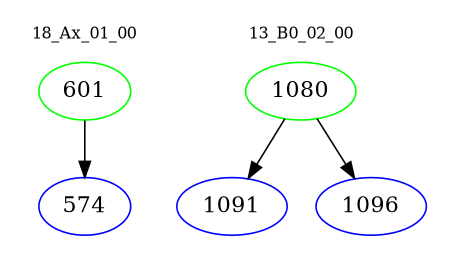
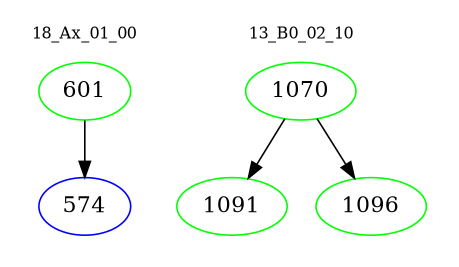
(302, 34) -> (302, 34)
(301, 91) -> (301, 91)
(232, 206) -> (232, 206)
(371, 206) -> (371, 206)
